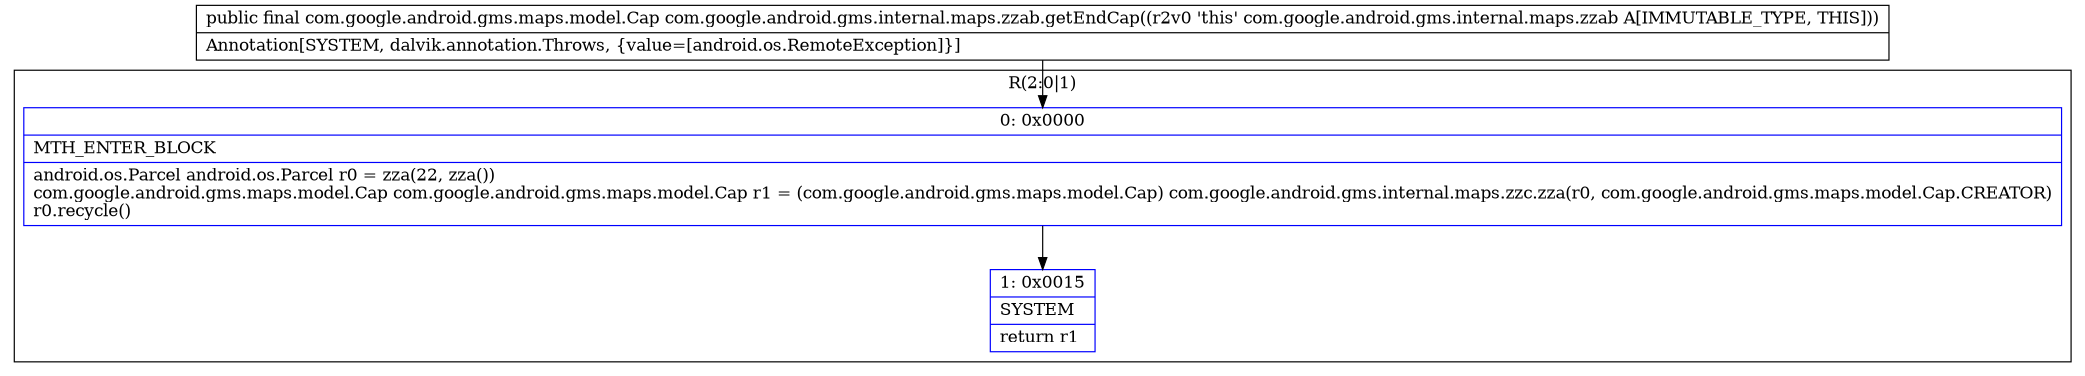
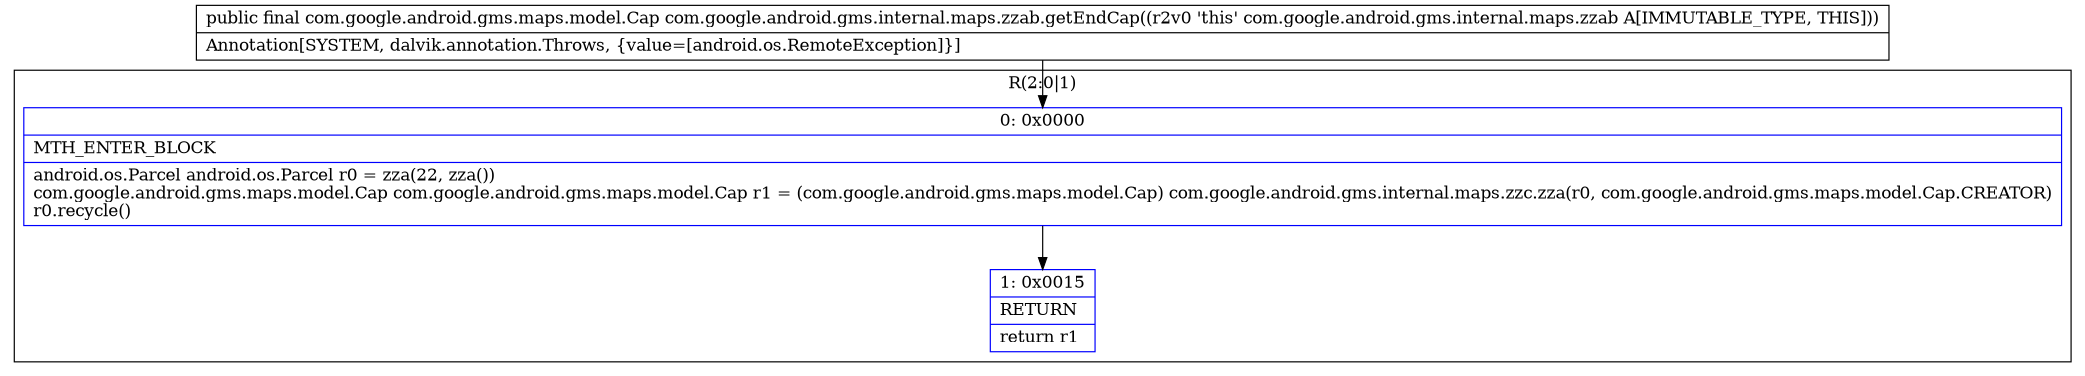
(1037, 310) -> (1039, 310)
